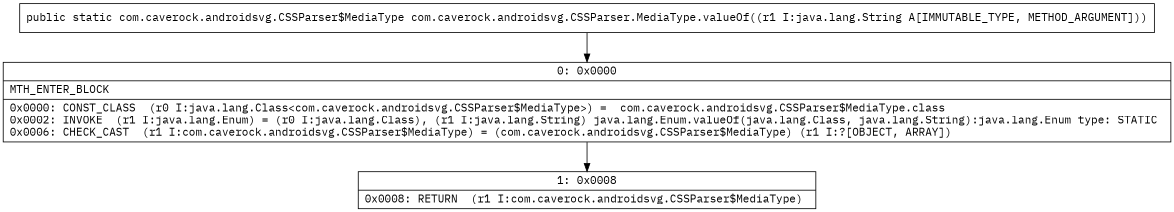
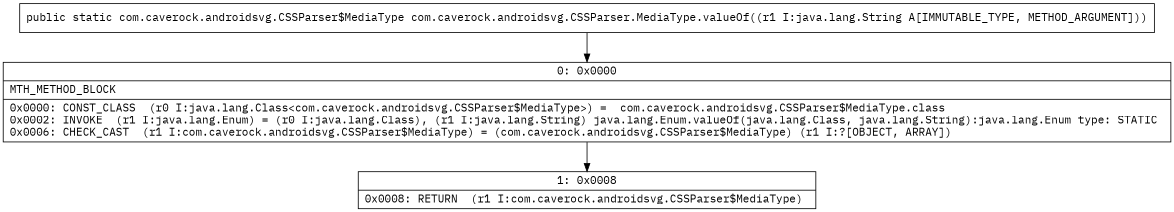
(60, 90) -> (63, 90)
